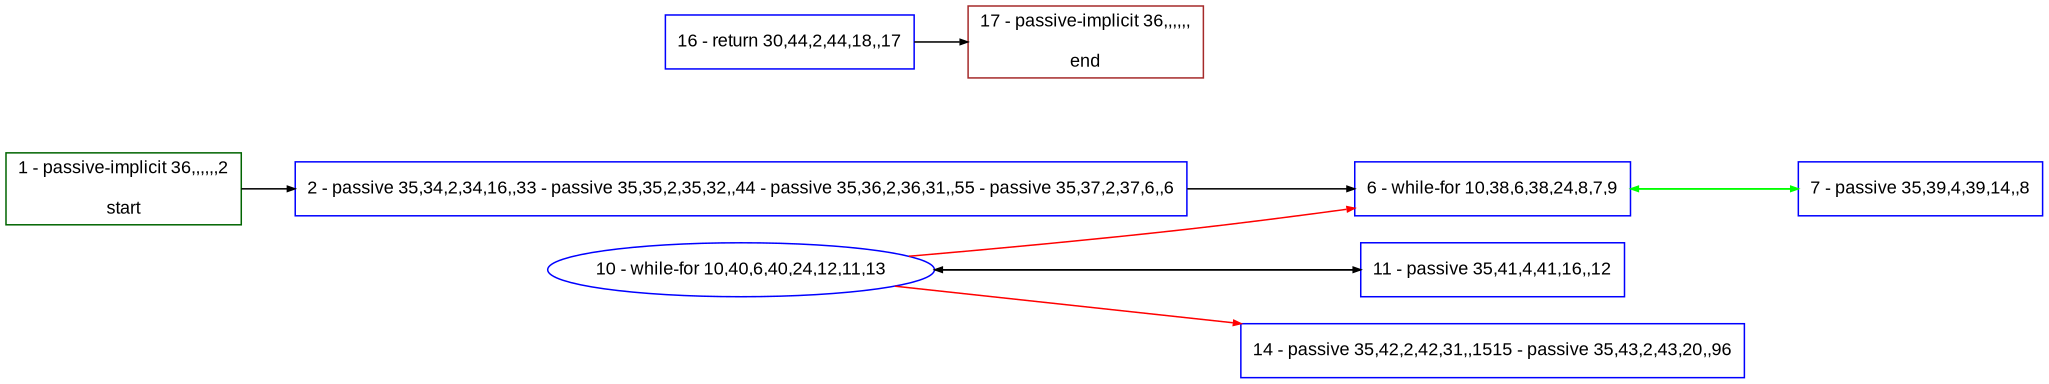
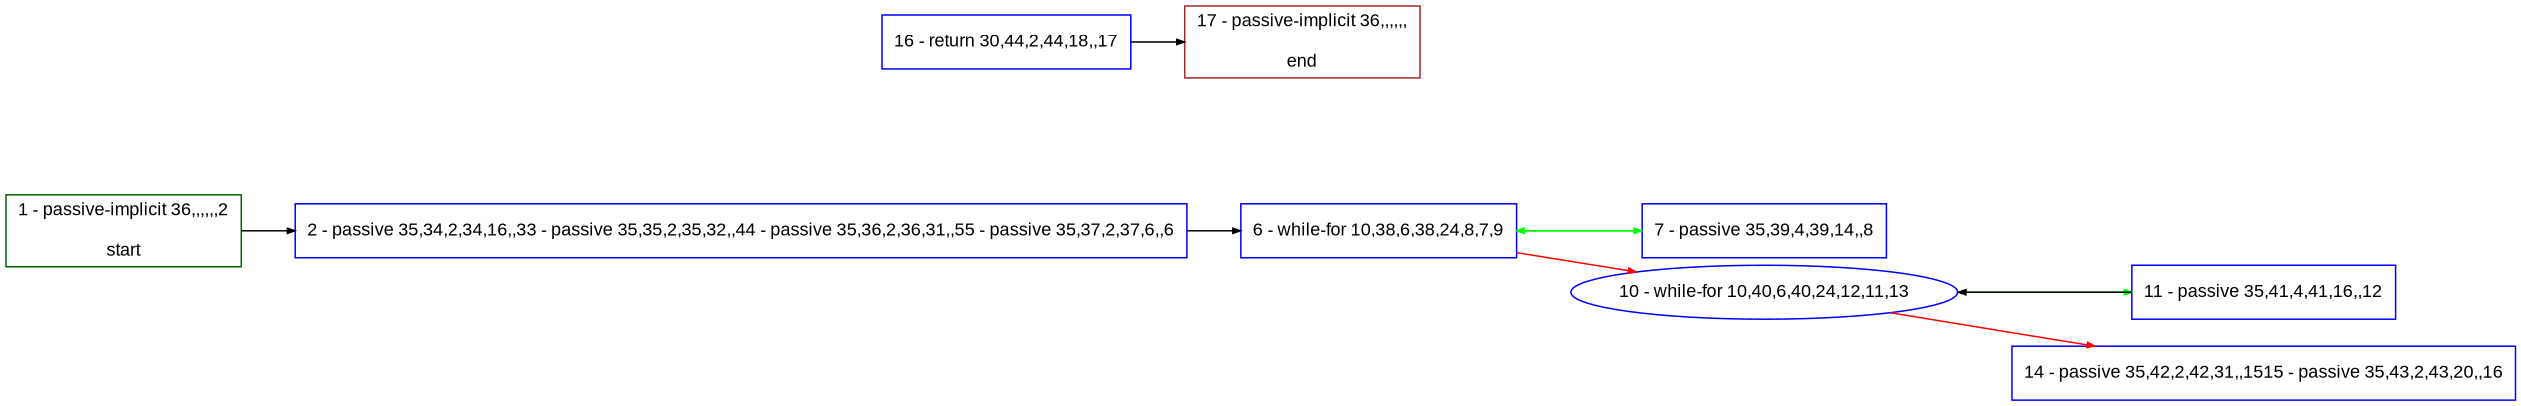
(1128, 236) -> (1572, 262)
(2043, 250) -> (2515, 231)
(1144, 270) -> (2041, 292)
(1493, 351) -> (2264, 373)
